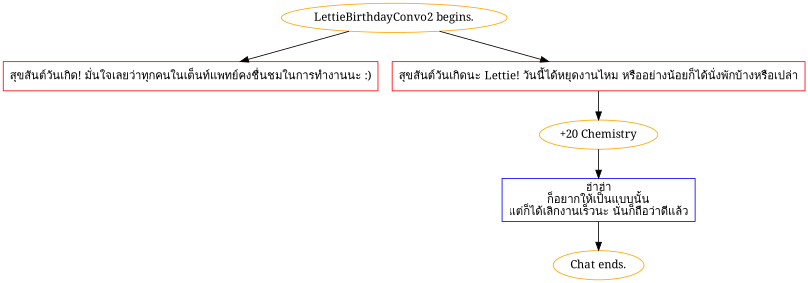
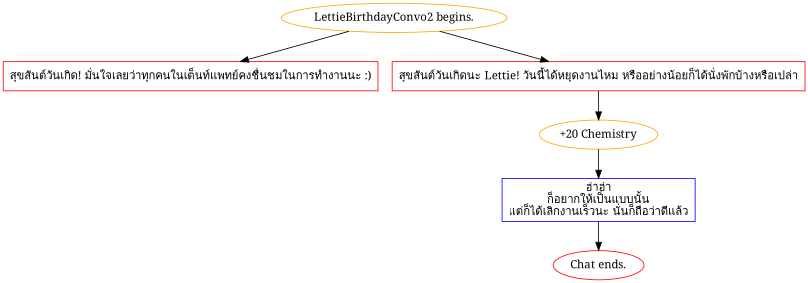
(599, 265) -> (599, 265)
